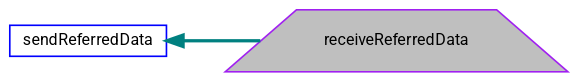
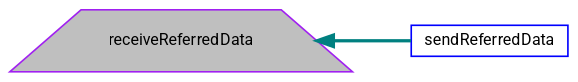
(222, 41) -> (372, 41)
